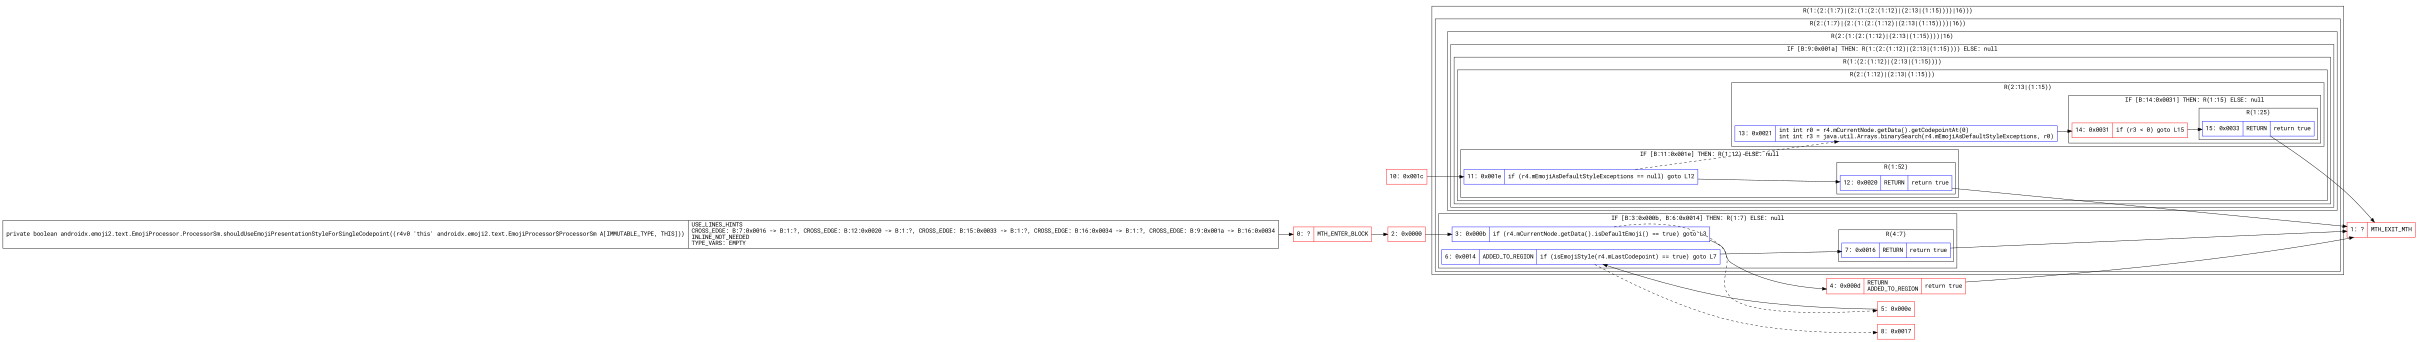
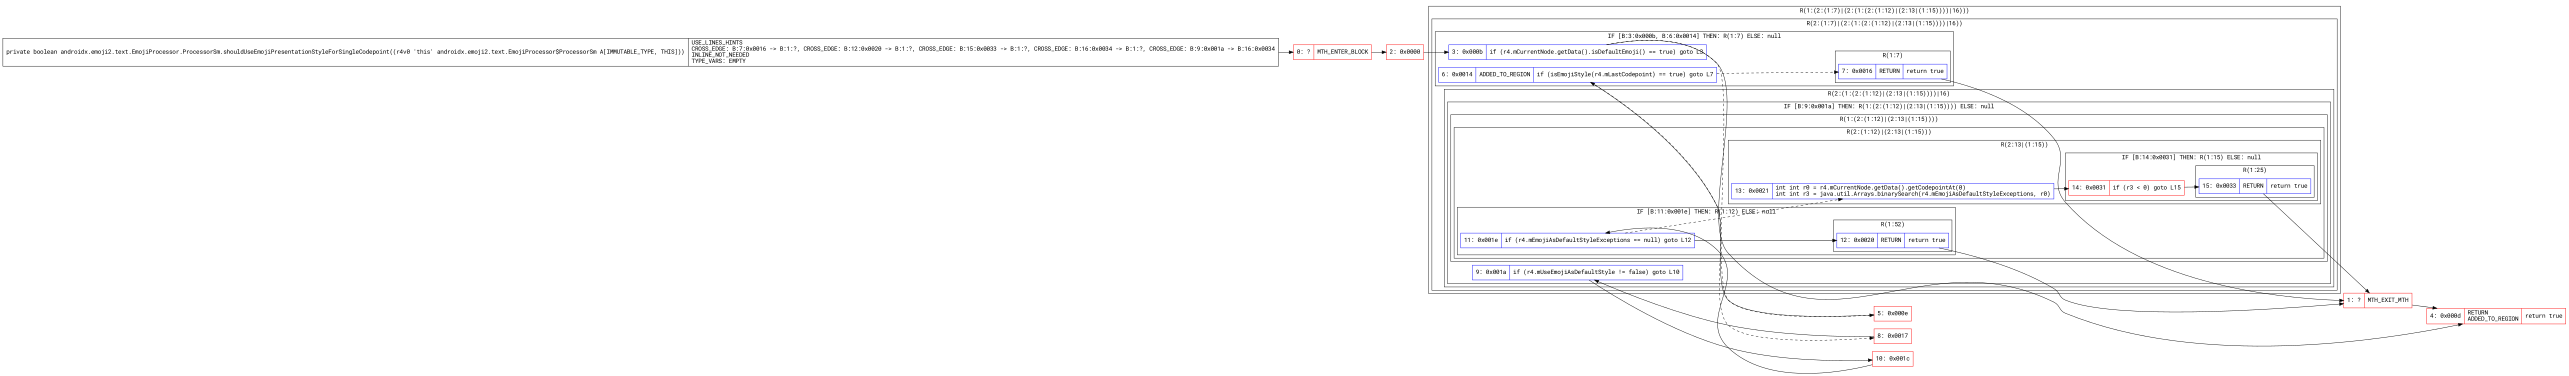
(1896, 235) -> (1893, 56)
(1779, 253) -> (1776, 73)
(2158, 265) -> (2422, 306)
none -> (1578, 273)
